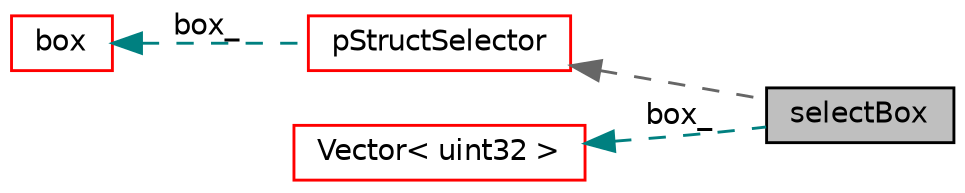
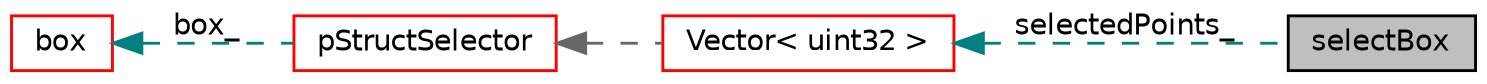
(683, 85) -> (624, 43)
(676, 117) -> (1121, 27)
